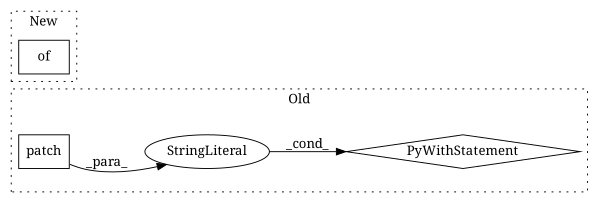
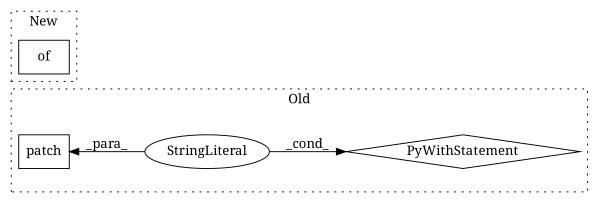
(113, 172) -> (112, 152)
